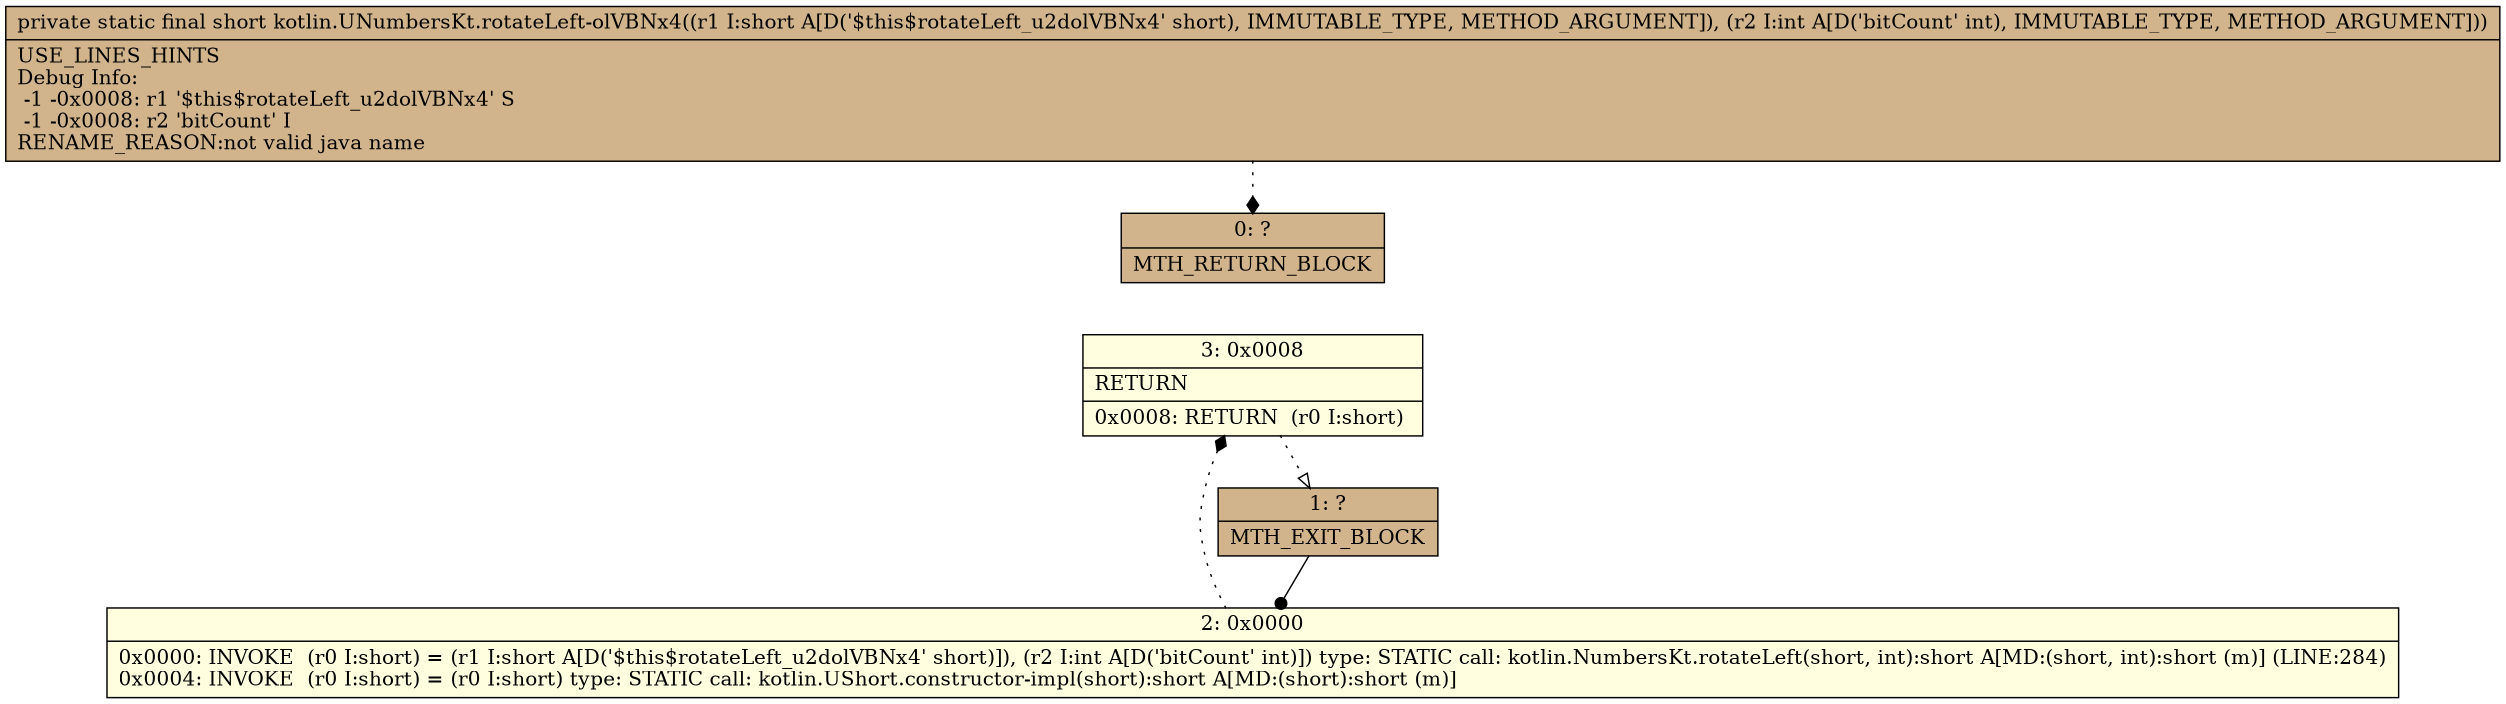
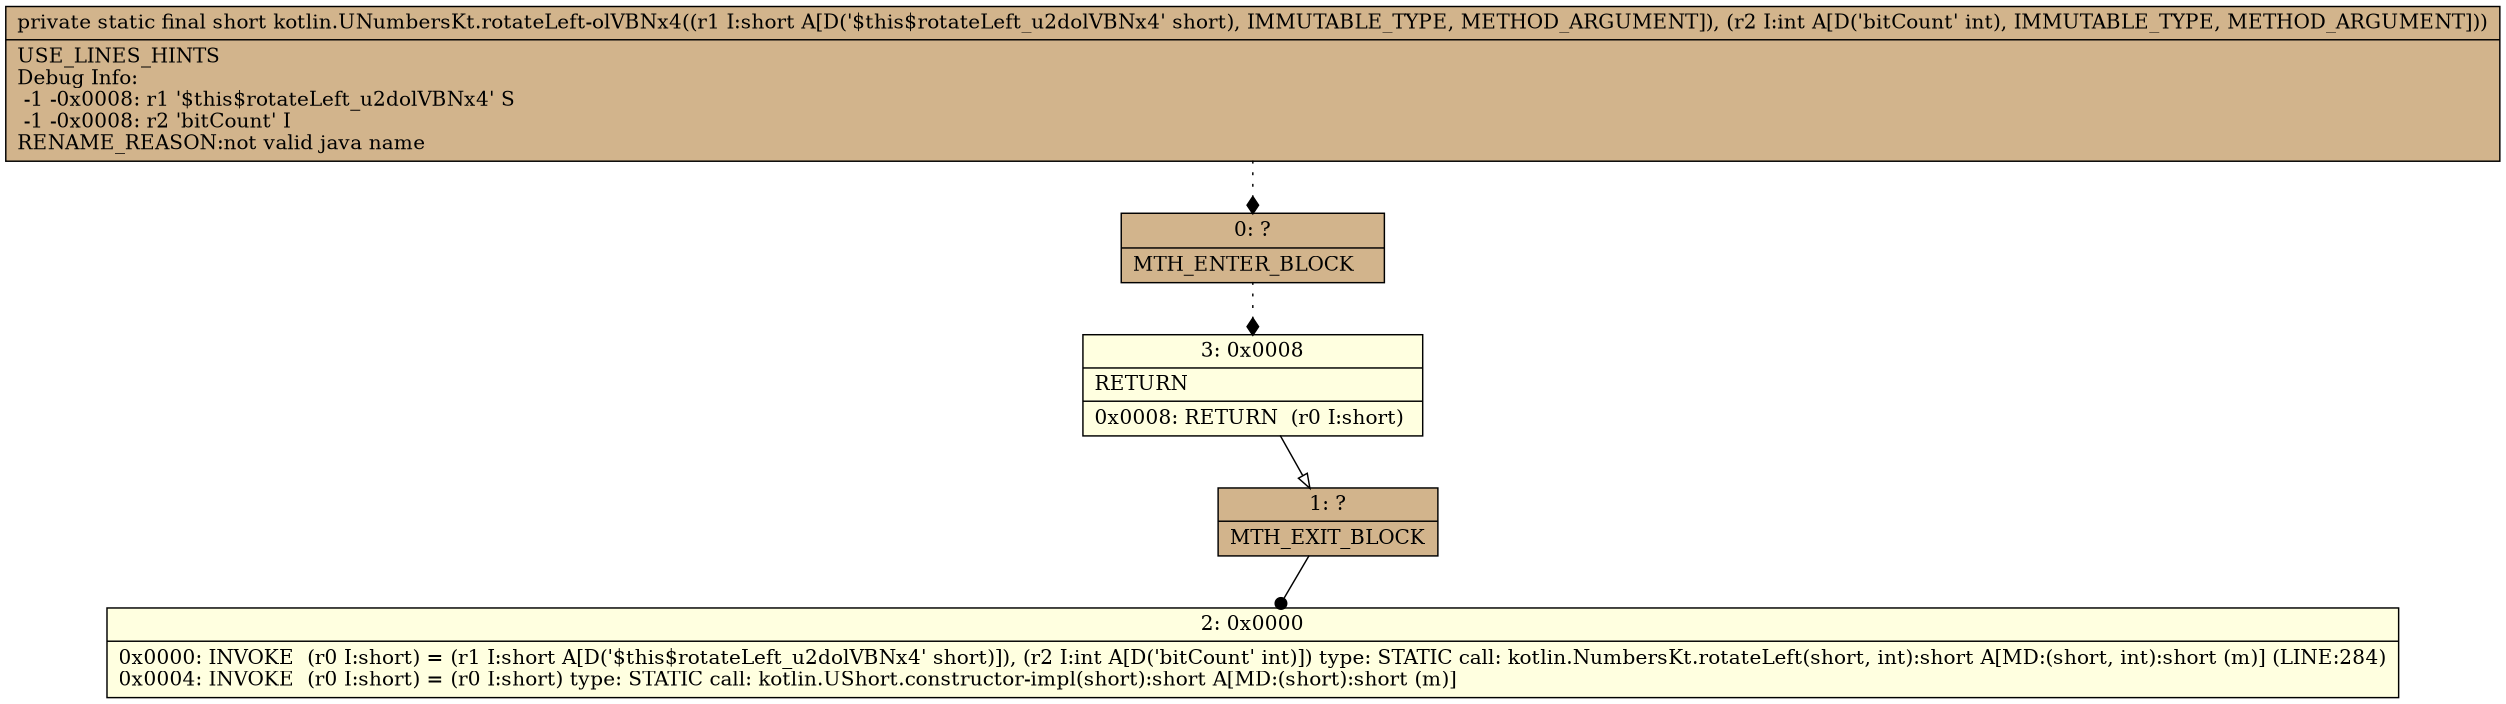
(1253, 265) -> (1244, 265)
(1291, 455) -> (1291, 455)
(1201, 531) -> (1253, 300)
